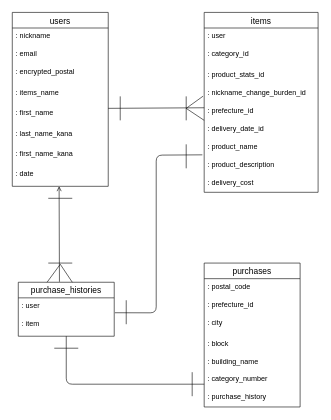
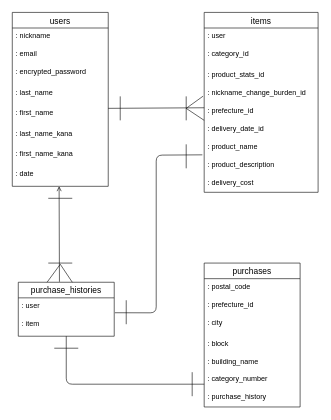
(49, 72) -> (54, 72)
(37, 92) -> (35, 92)
